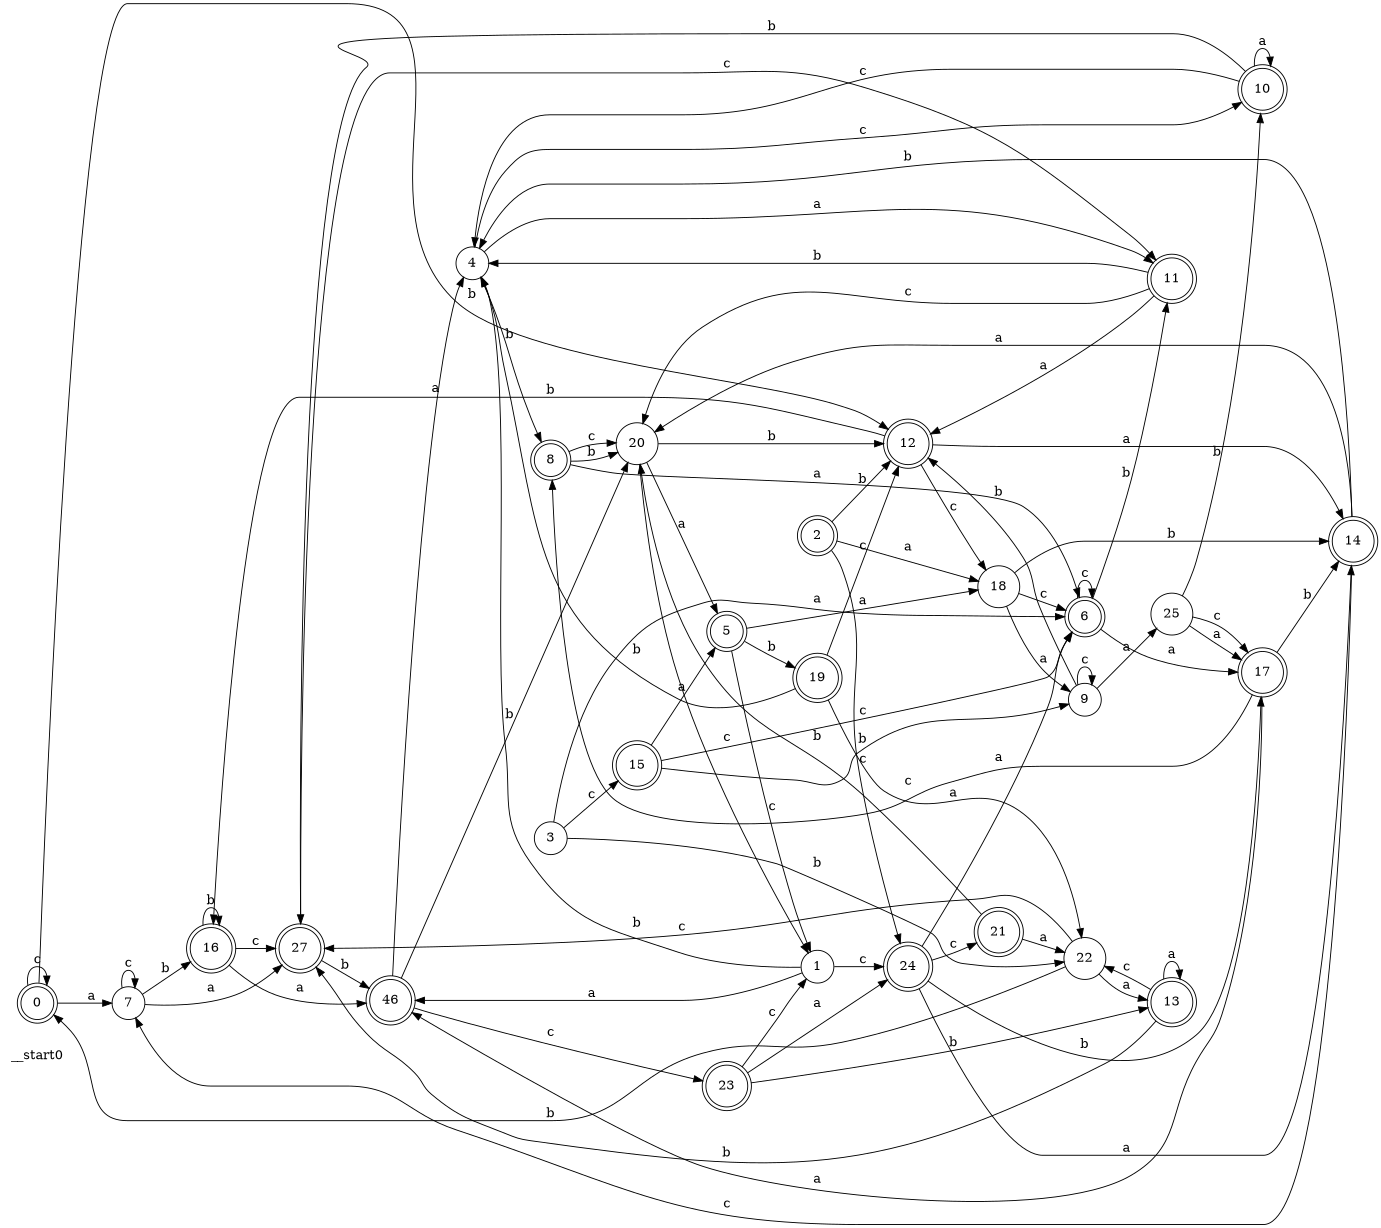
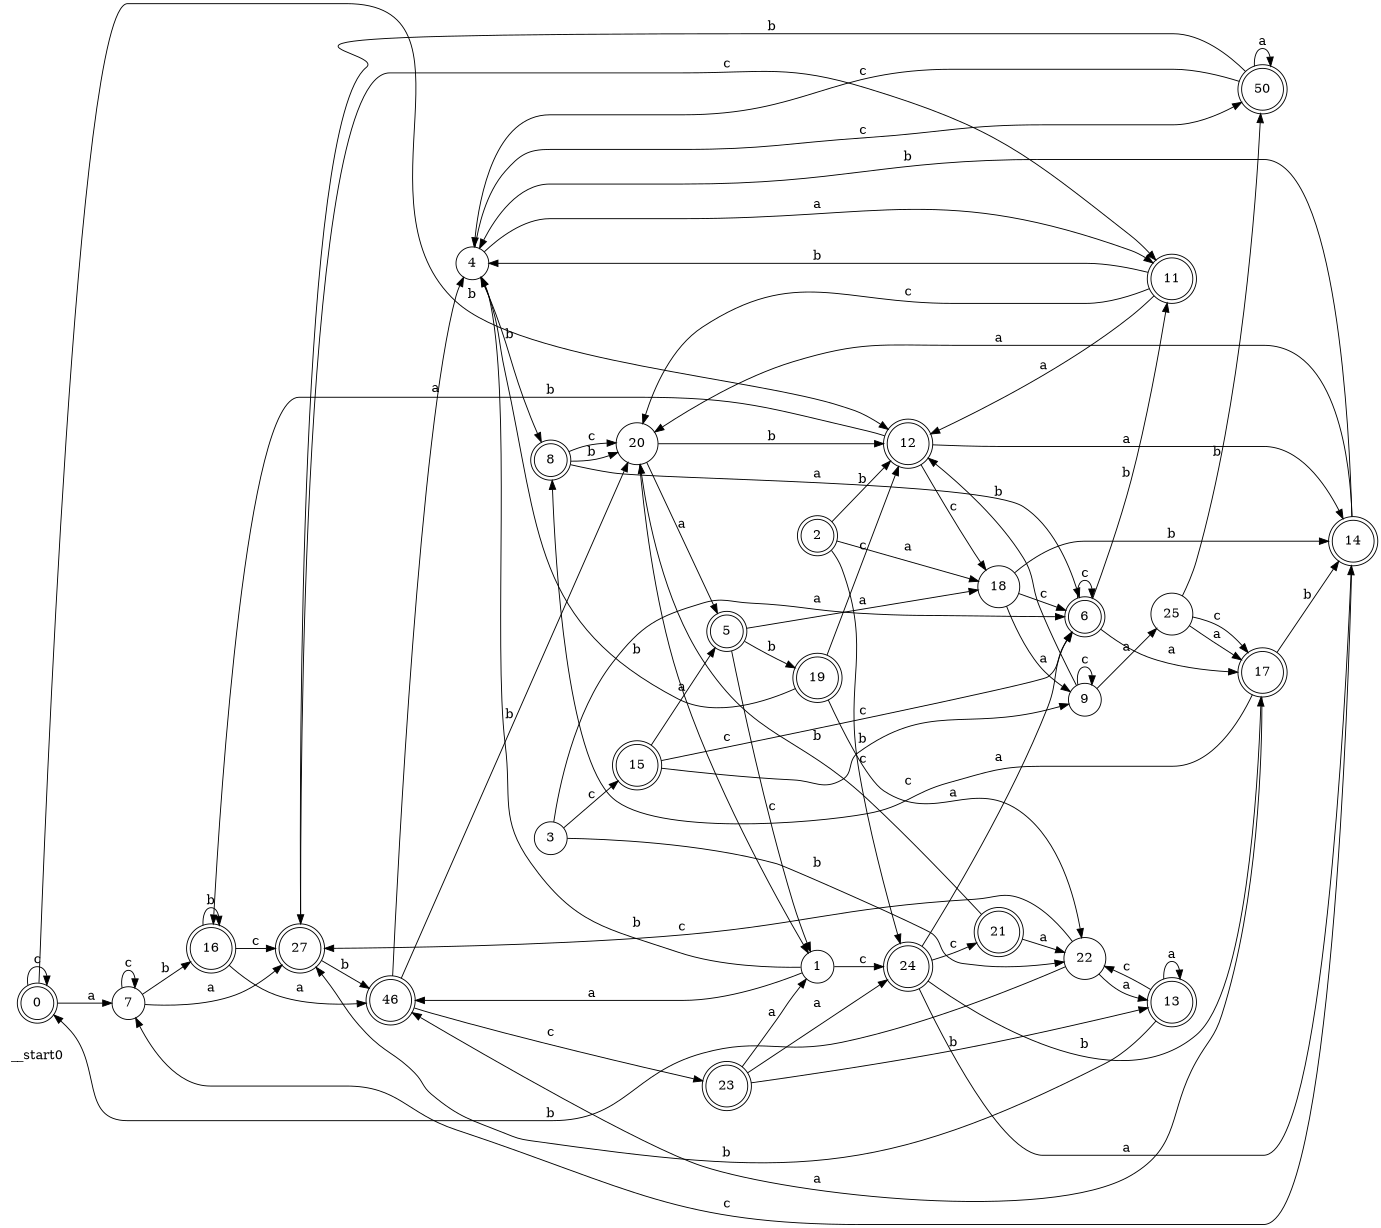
(1263, 89) -> (1263, 89)
(772, 1013) -> (772, 1013)
